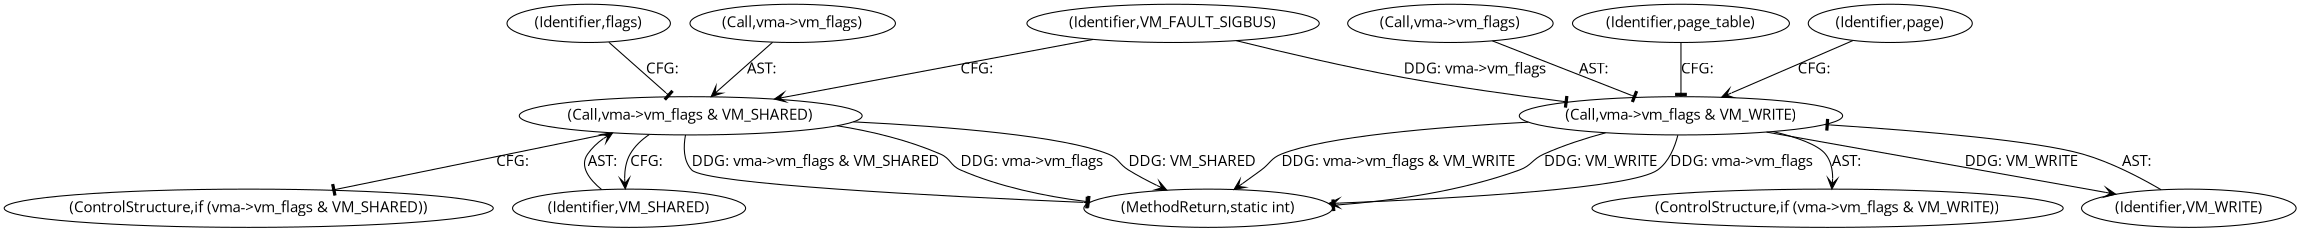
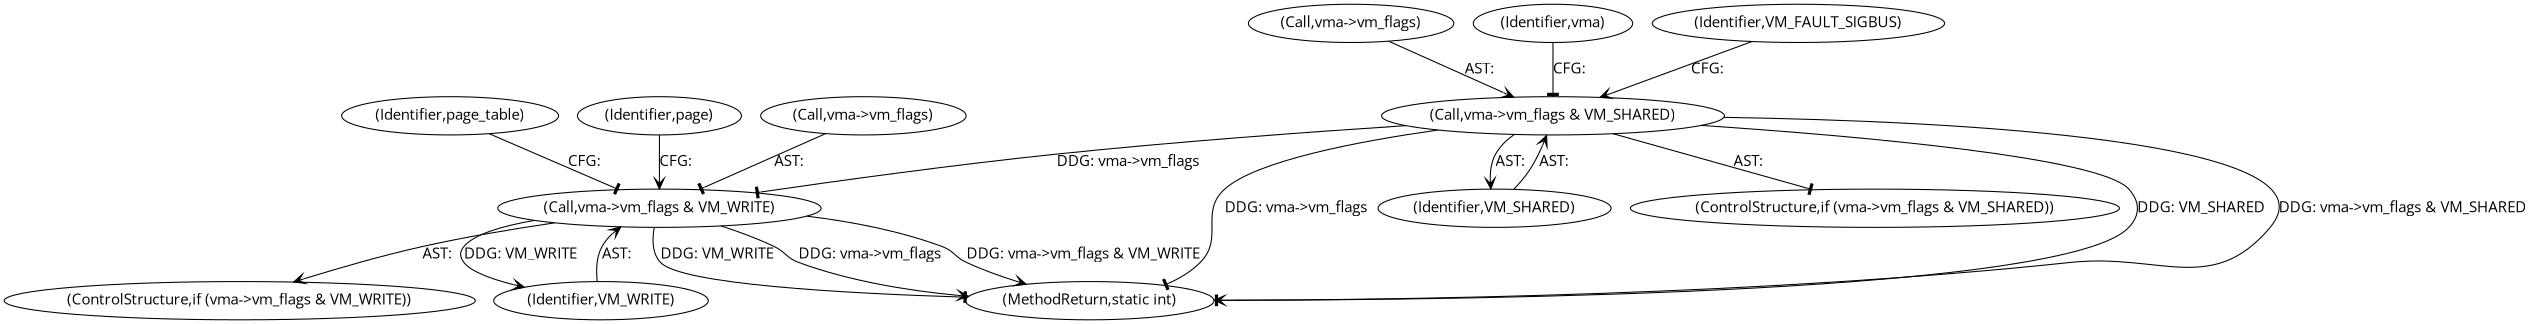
(589, 23) -> (1553, 23)
(1399, 77) -> (1083, 151)
(2000, 140) -> (599, 255)
(515, 162) -> (1751, 162)
(649, 162) -> (1513, 162)
